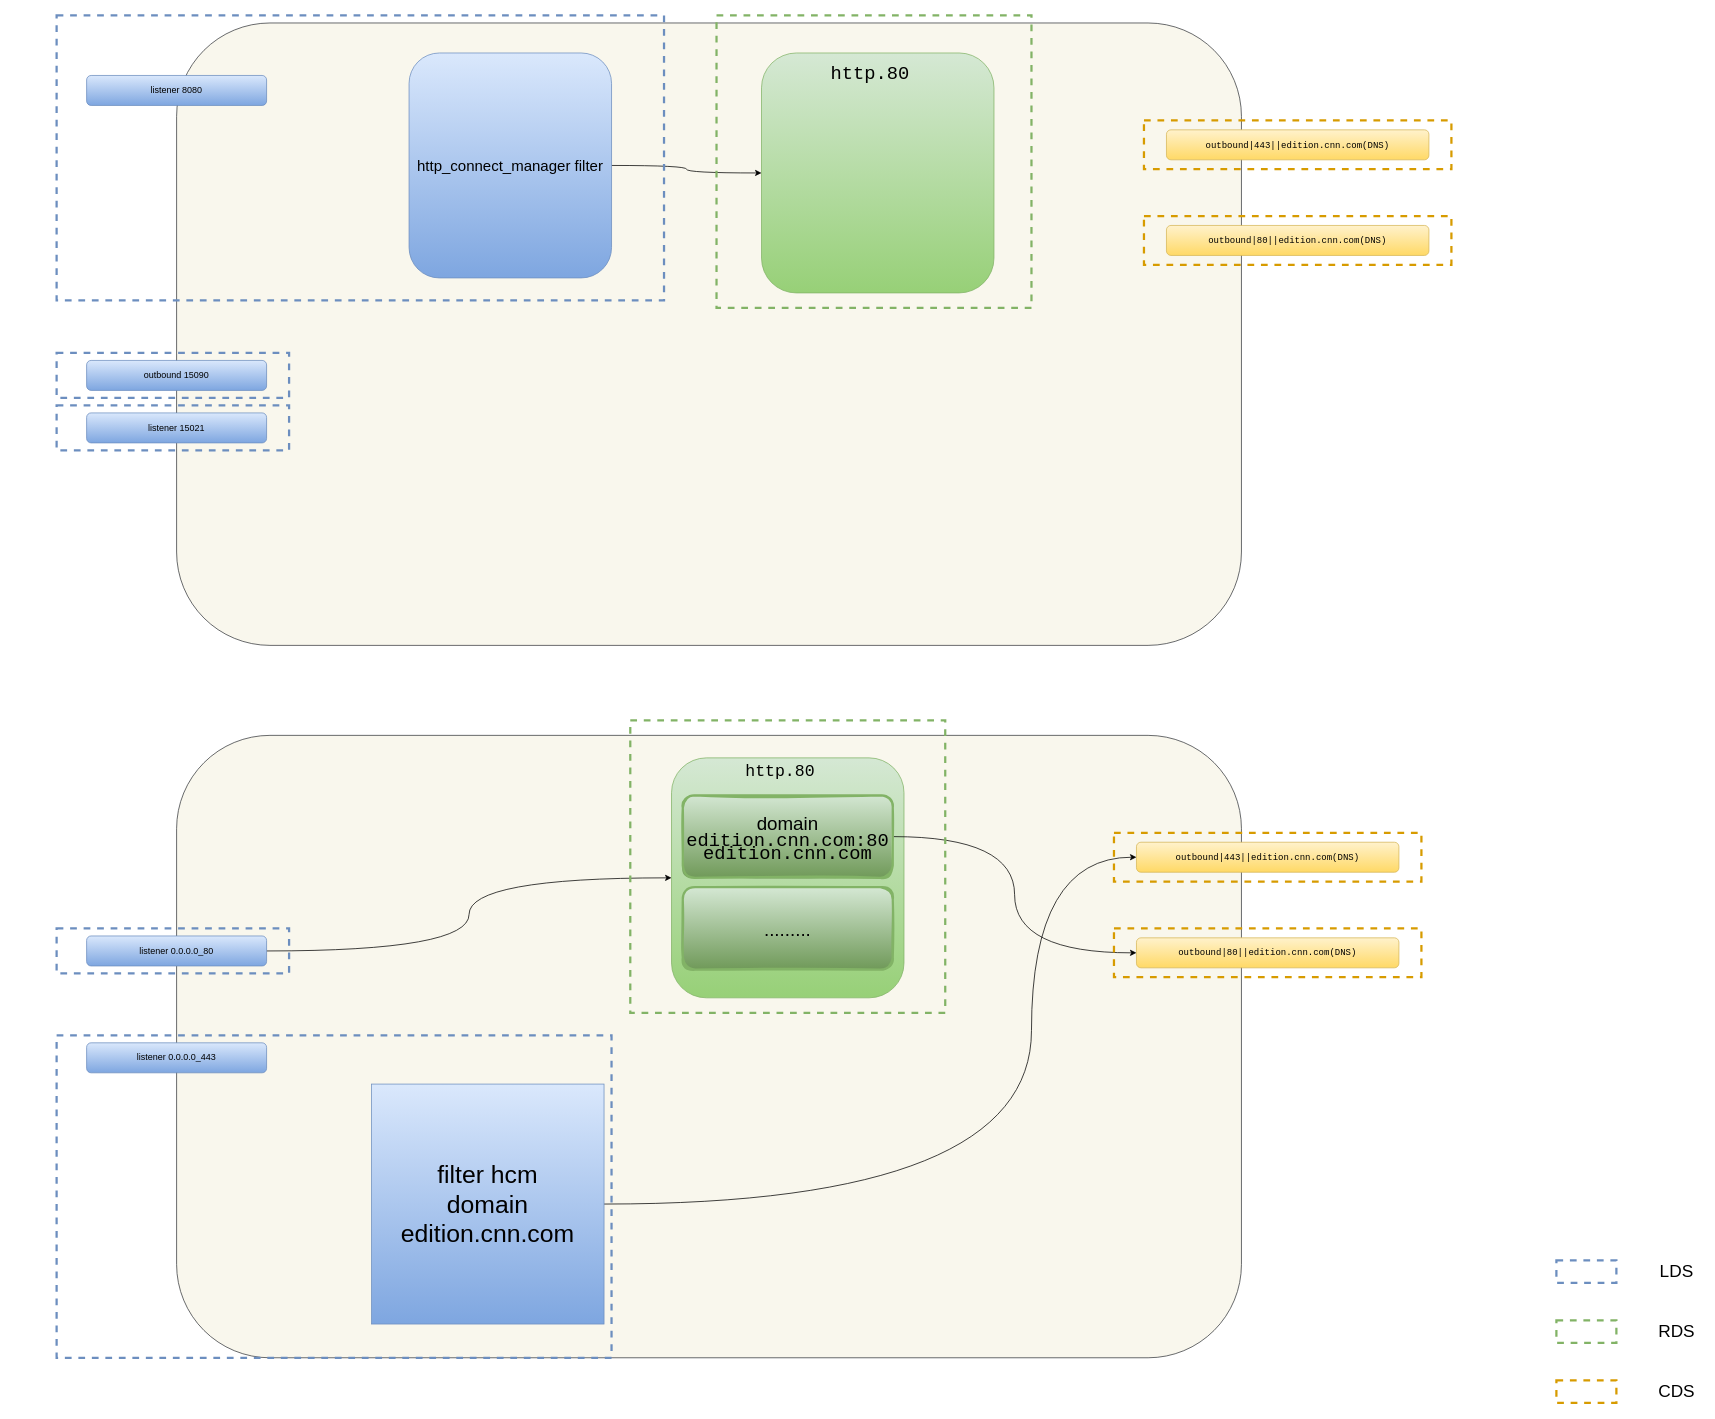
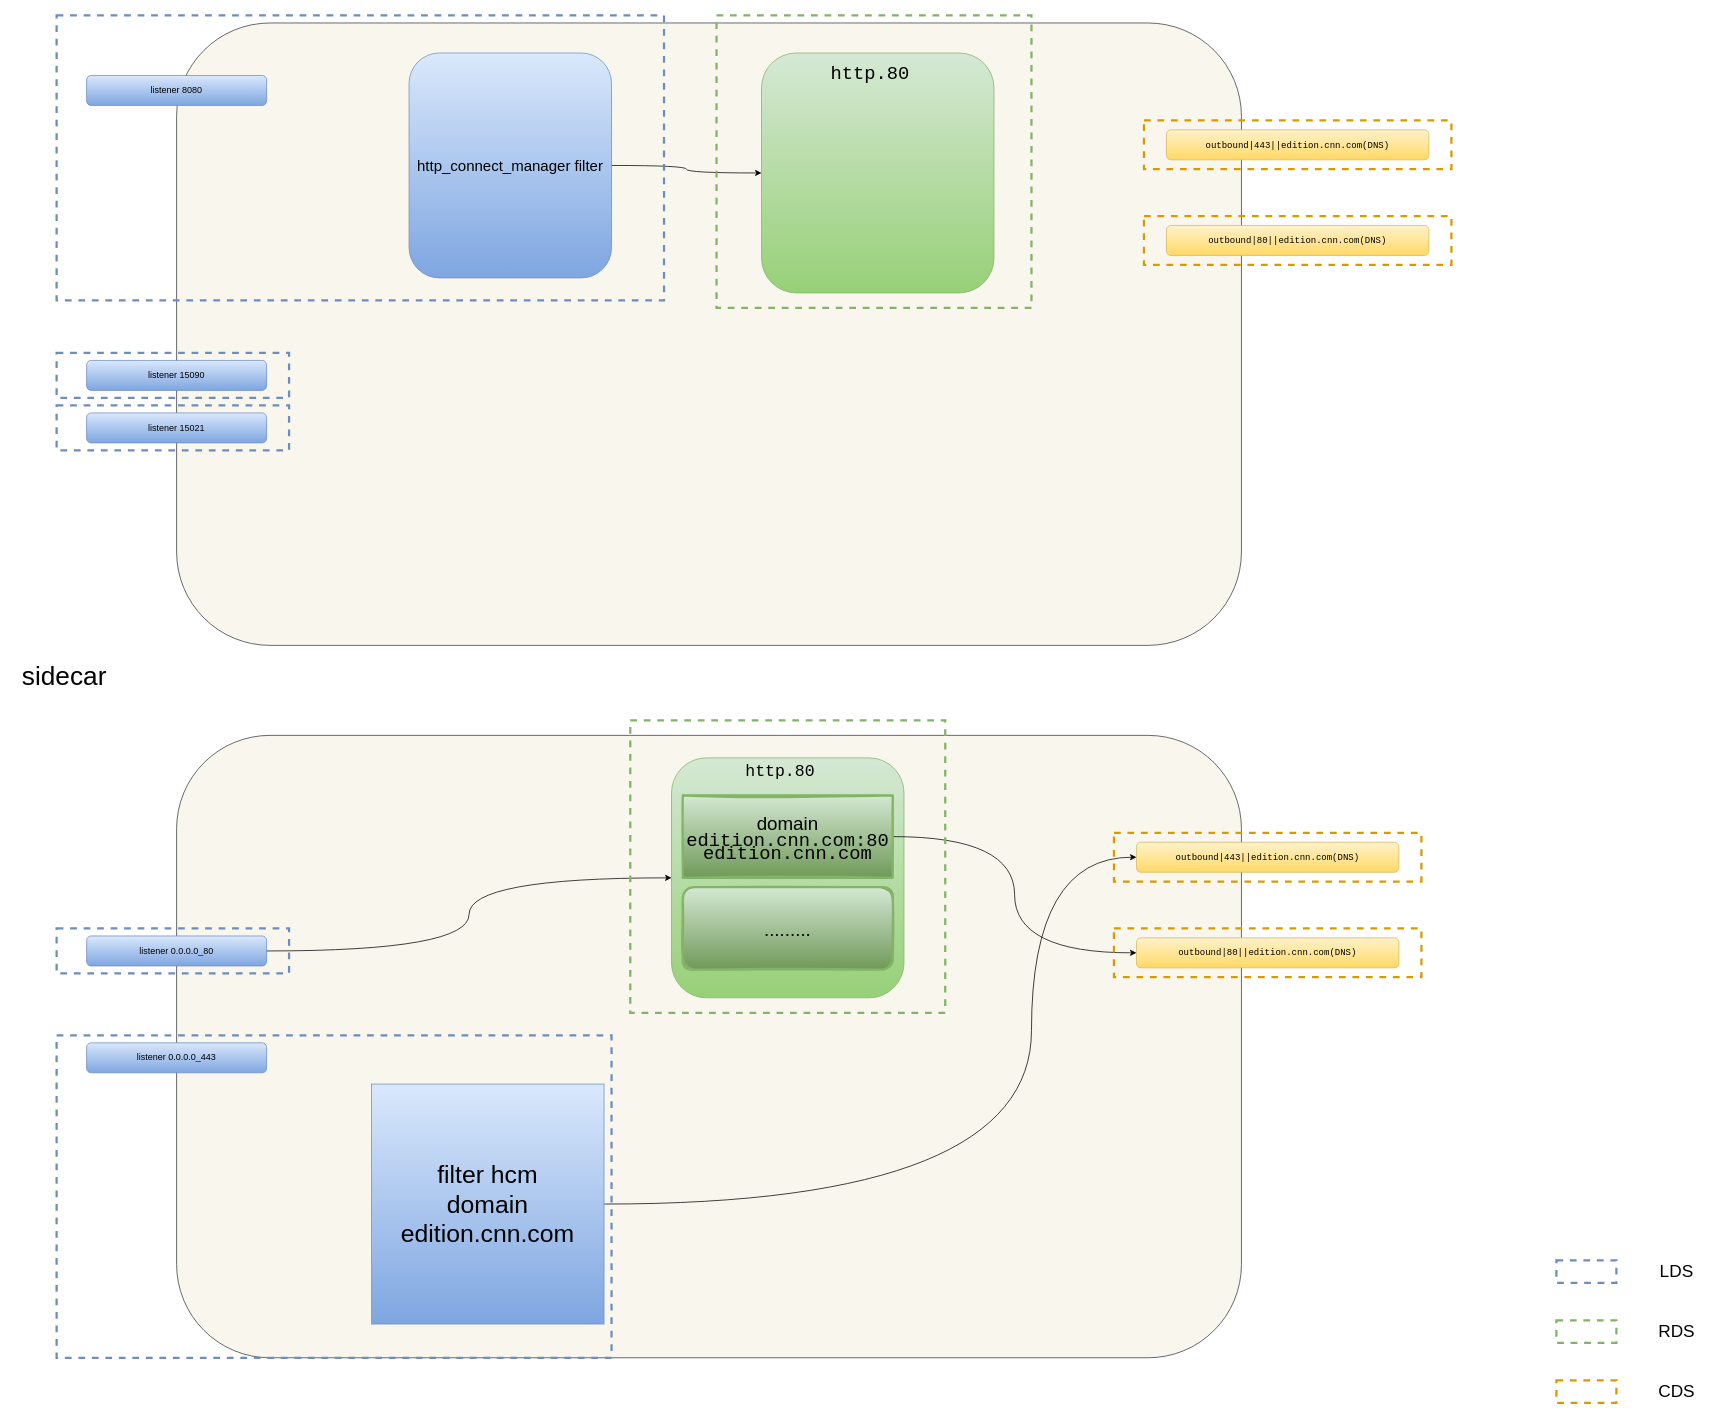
(177, 375) -> (177, 375)
none -> (64, 675)
(788, 837) -> (788, 837)
